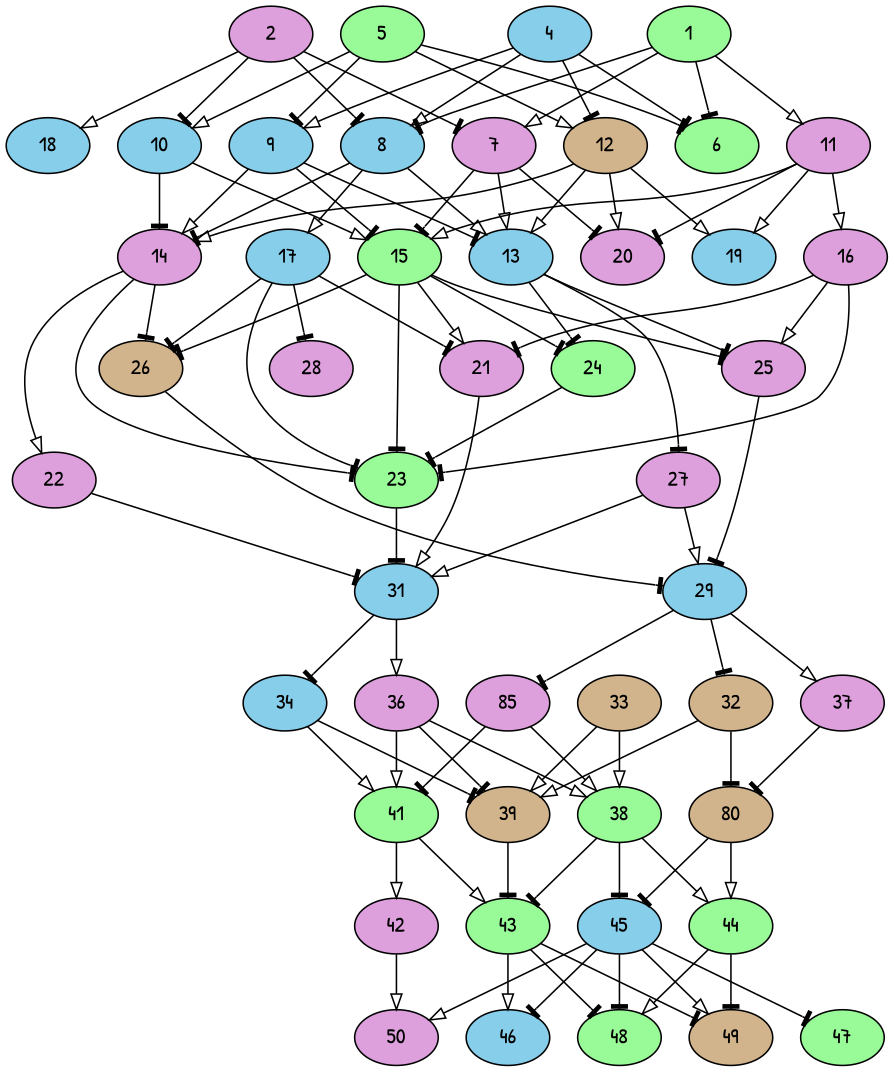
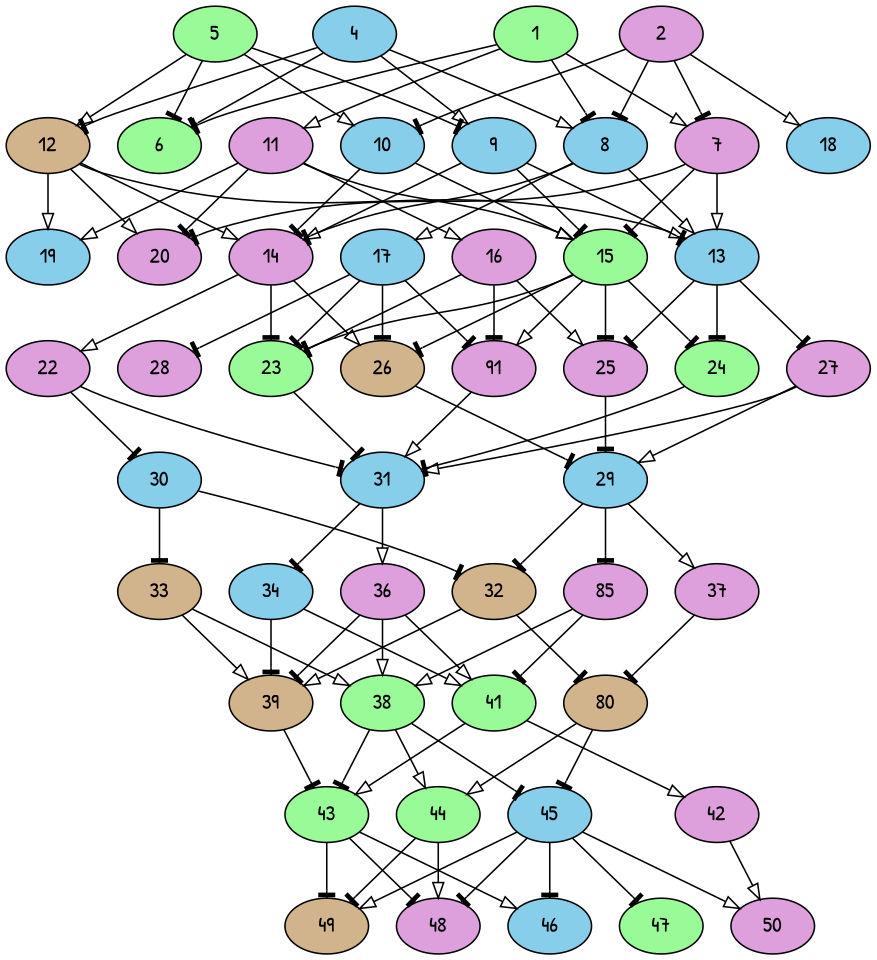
(151, 309) -> (320, 306)
(482, 369) -> (494, 369)
(499, 422) -> (558, 431)
none -> (160, 480)
(619, 1038) -> (438, 926)
